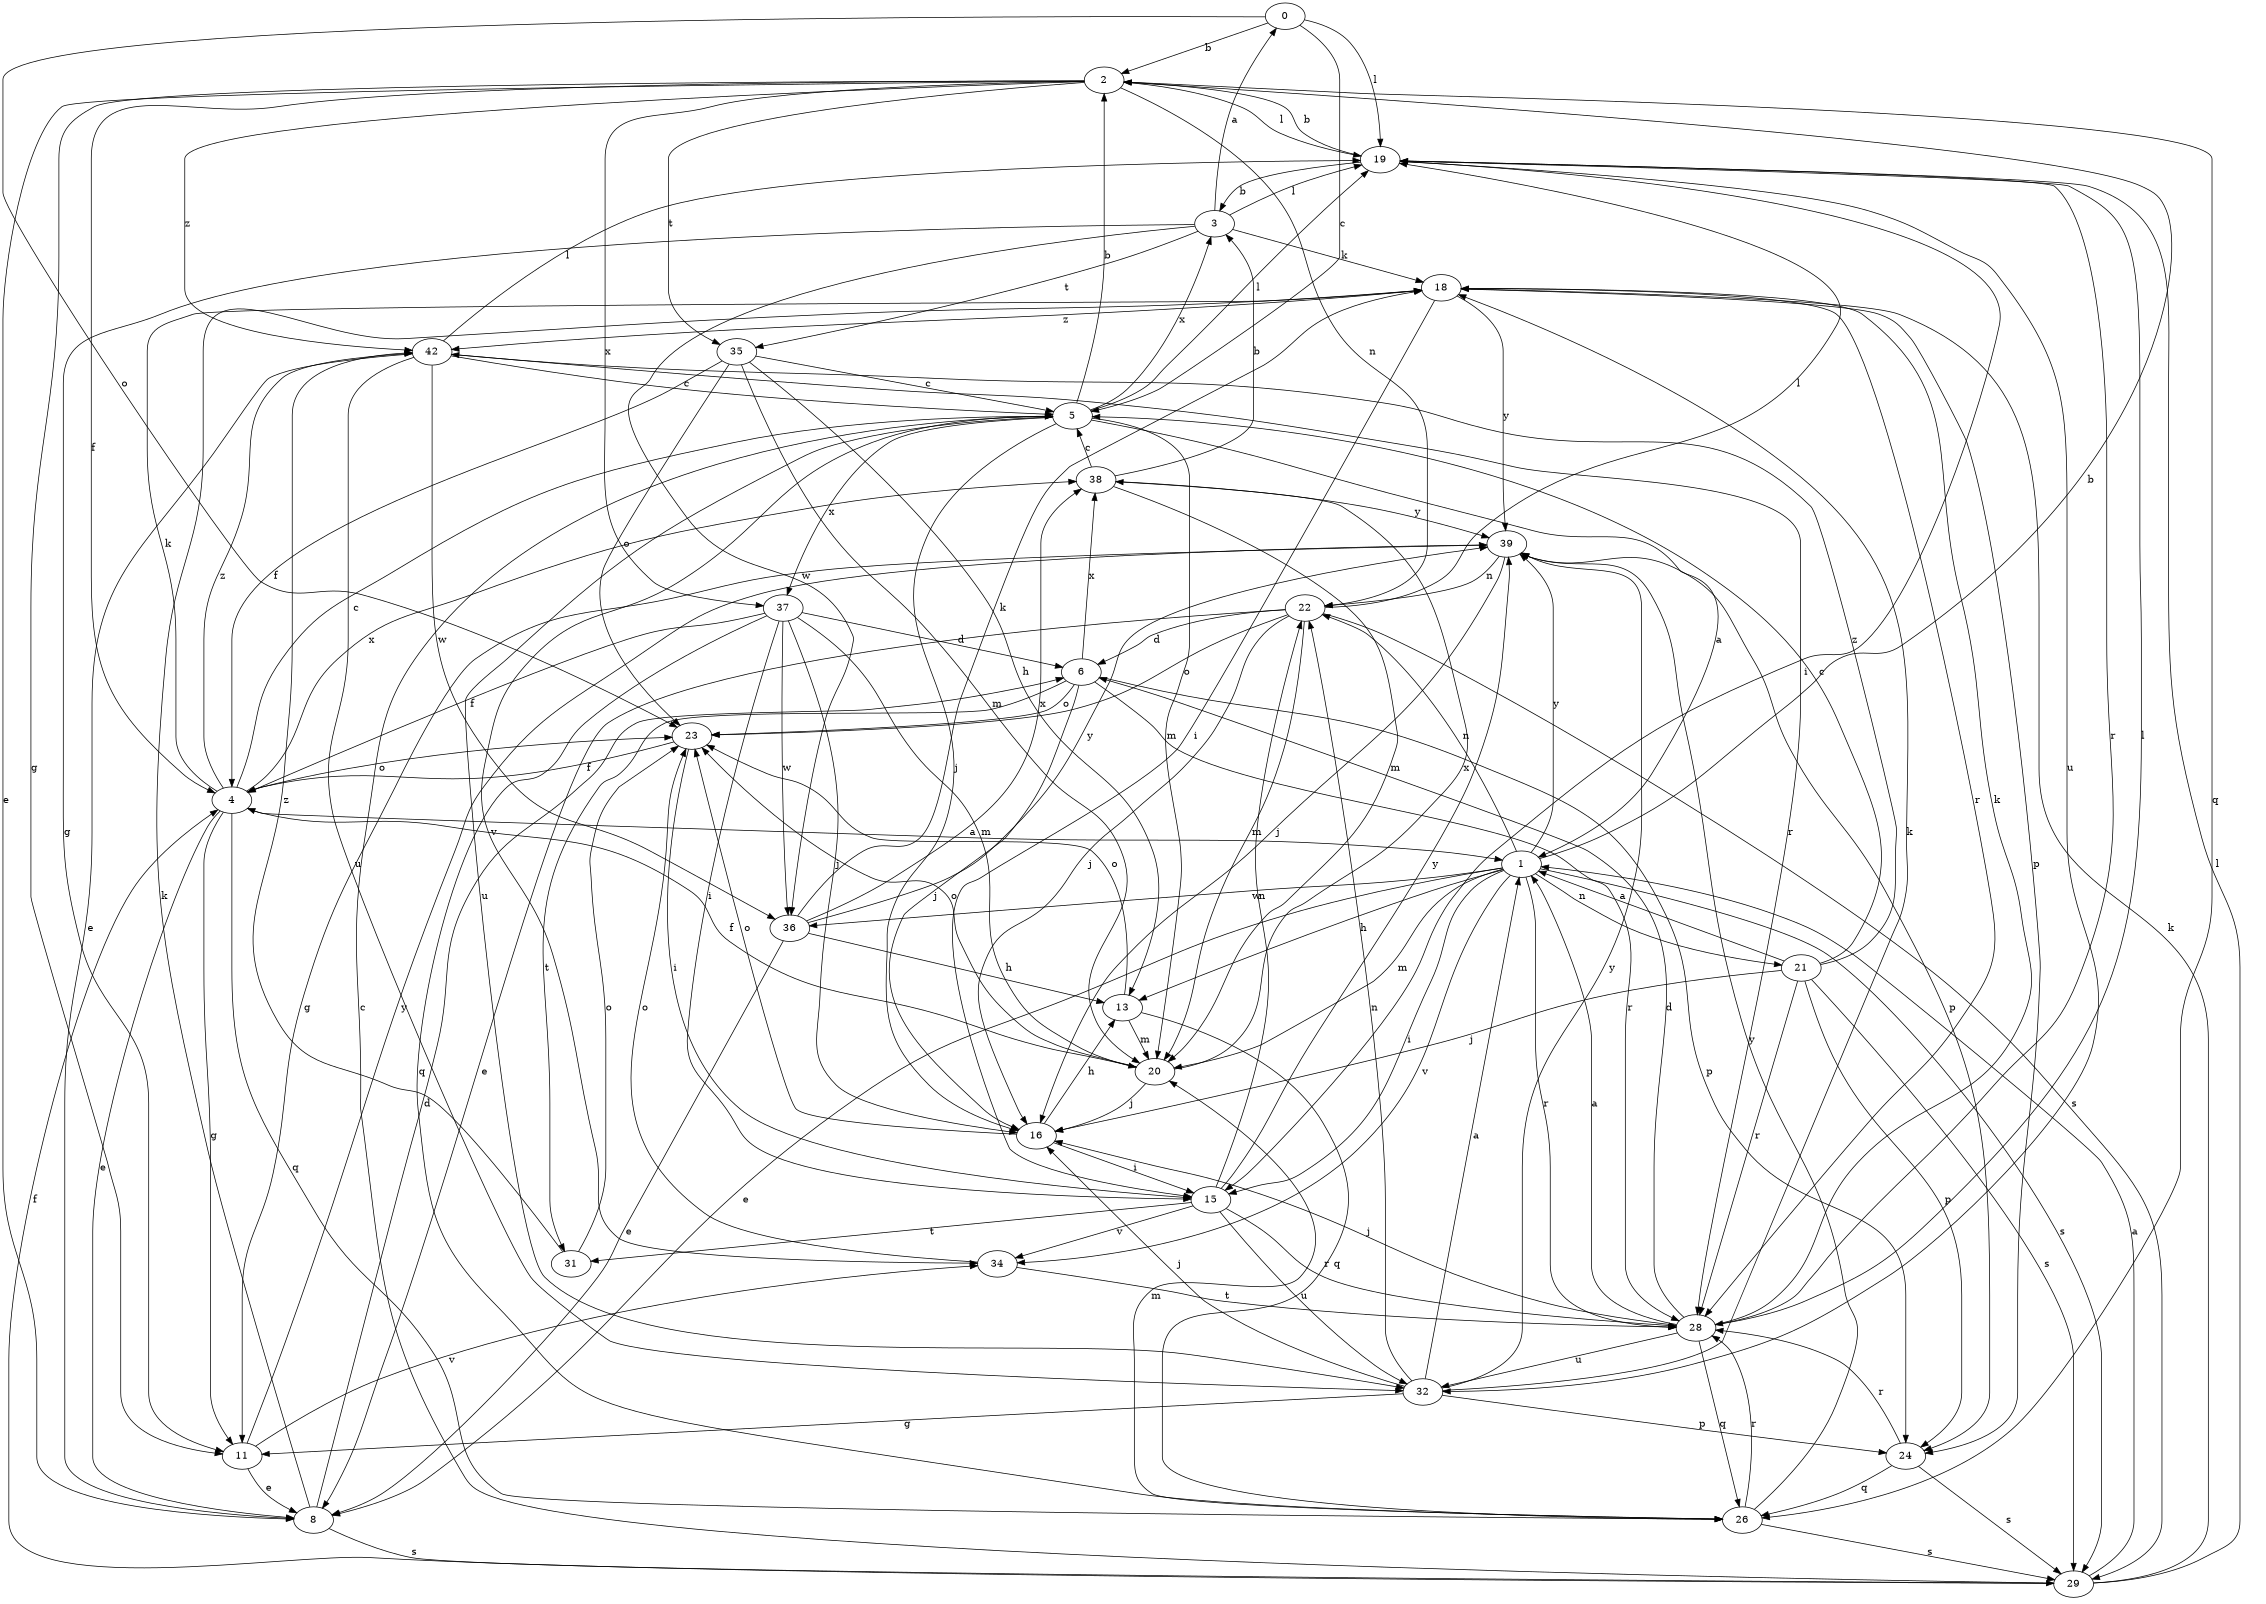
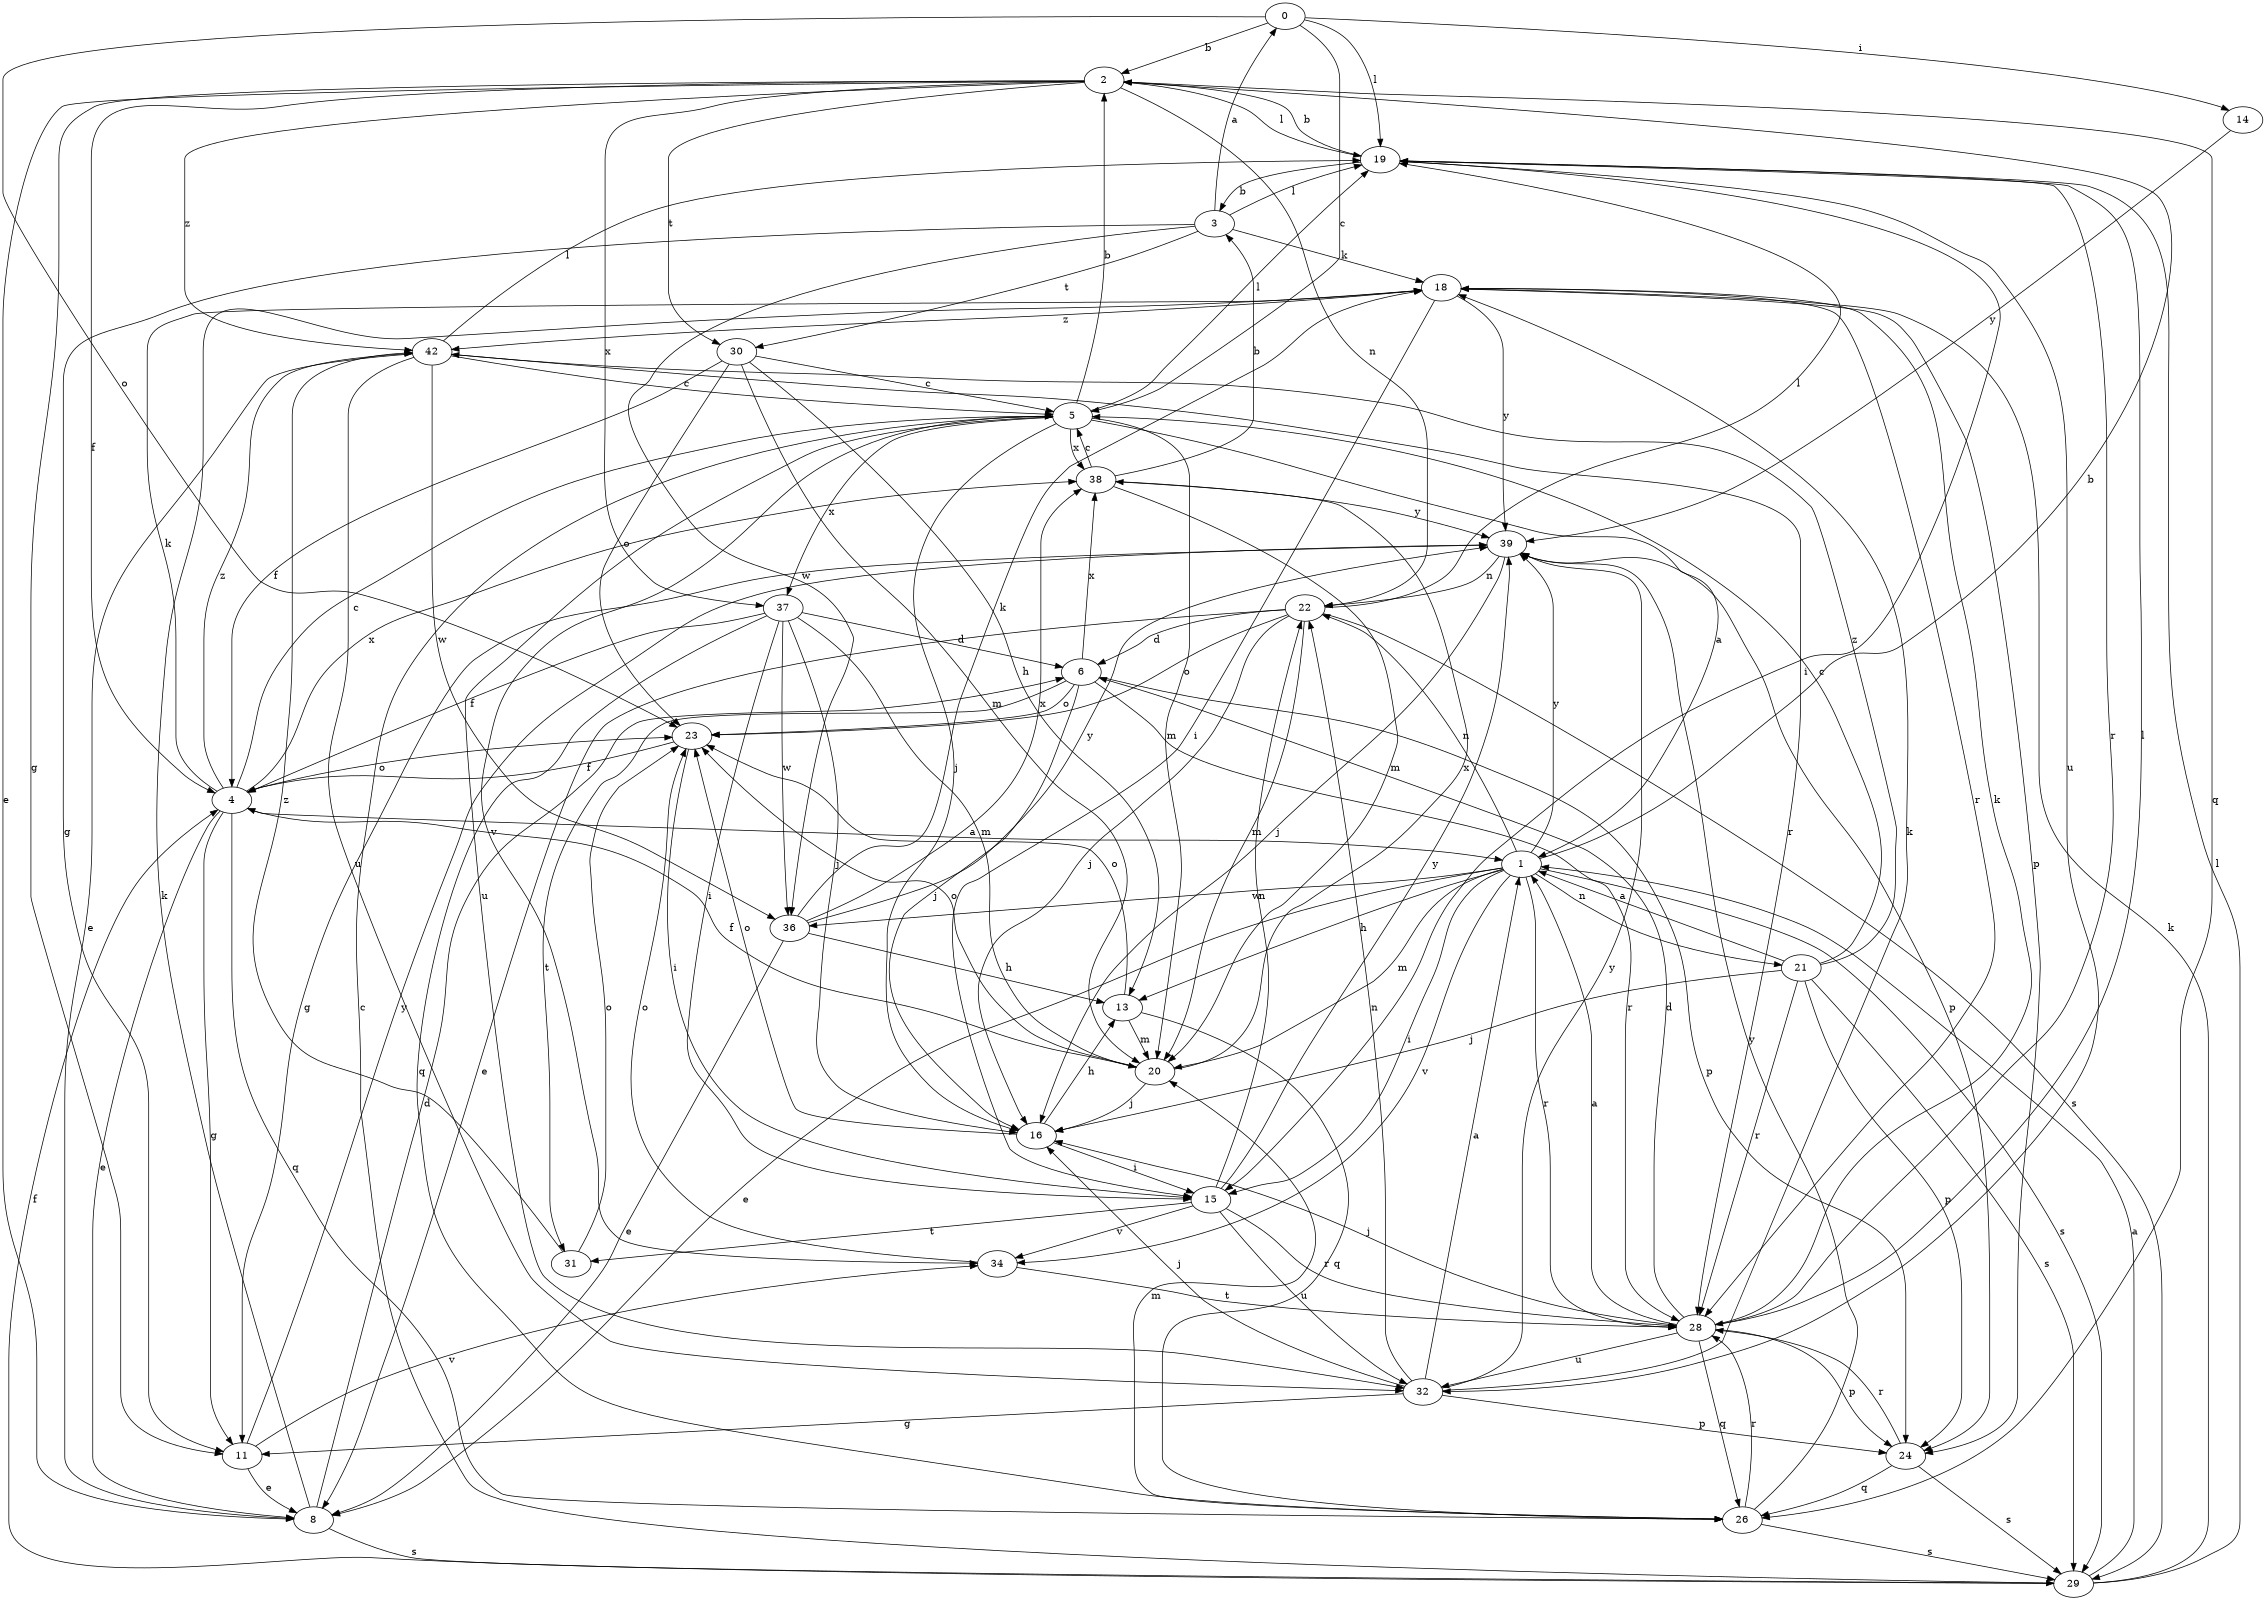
none -> (2243, 120)
(1166, 340) -> (1072, 447)
(737, 352) -> (737, 352)
none -> (1817, 1361)
